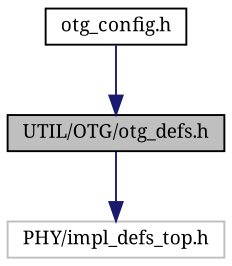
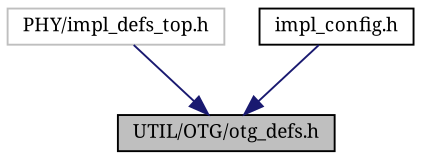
(116, 27) -> (337, 27)
(116, 177) -> (164, 73)
